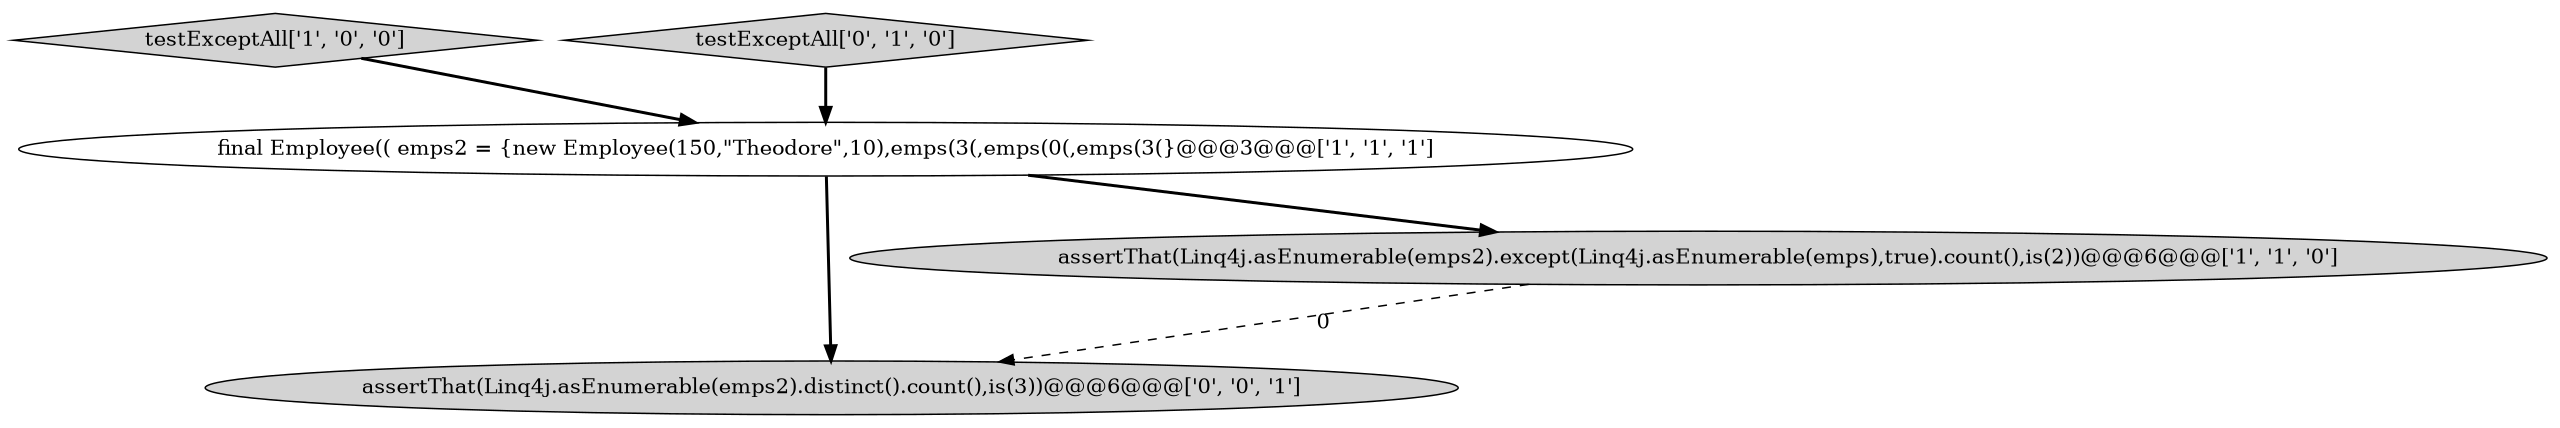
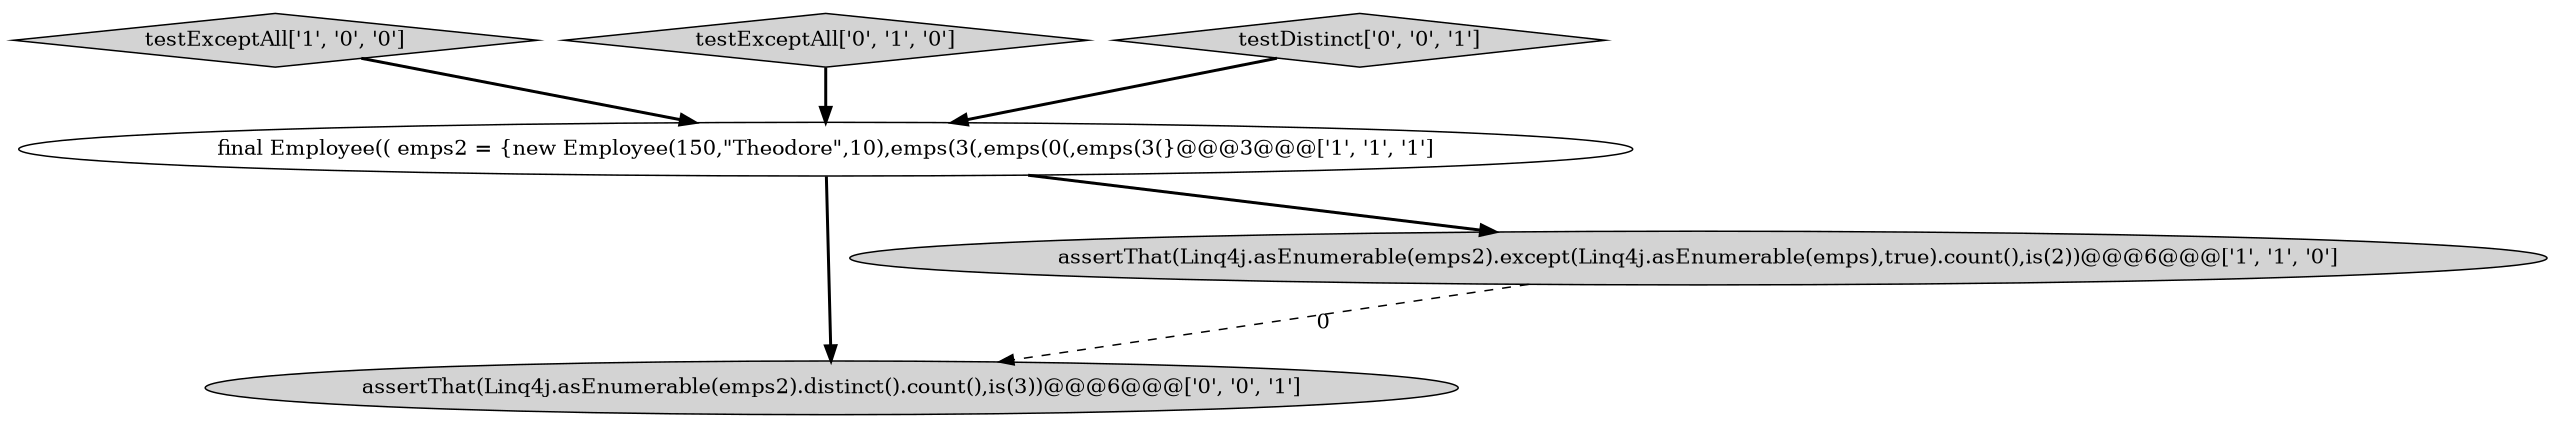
none -> (1360, 40)
